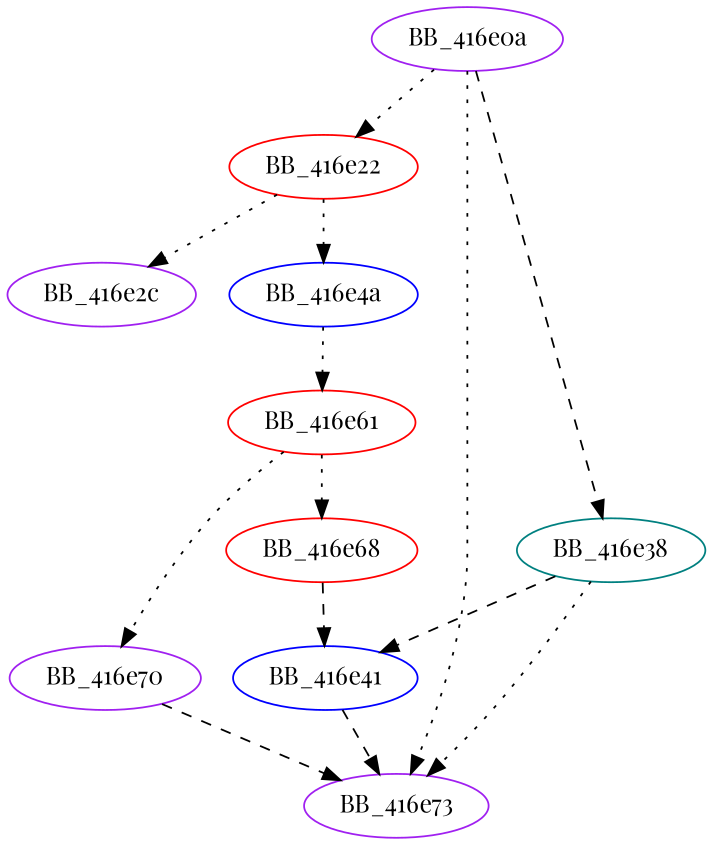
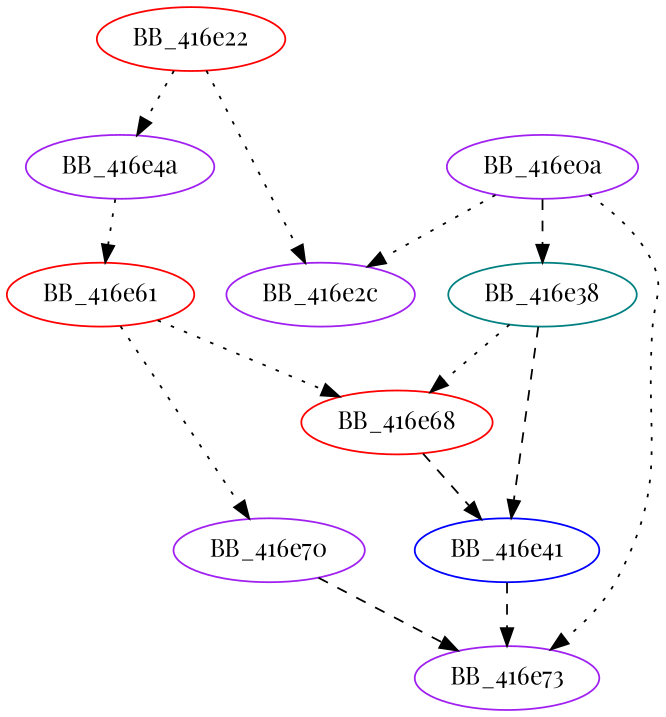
(402, 97) -> (439, 226)
(324, 295) -> (120, 167)
(521, 676) -> (477, 352)
